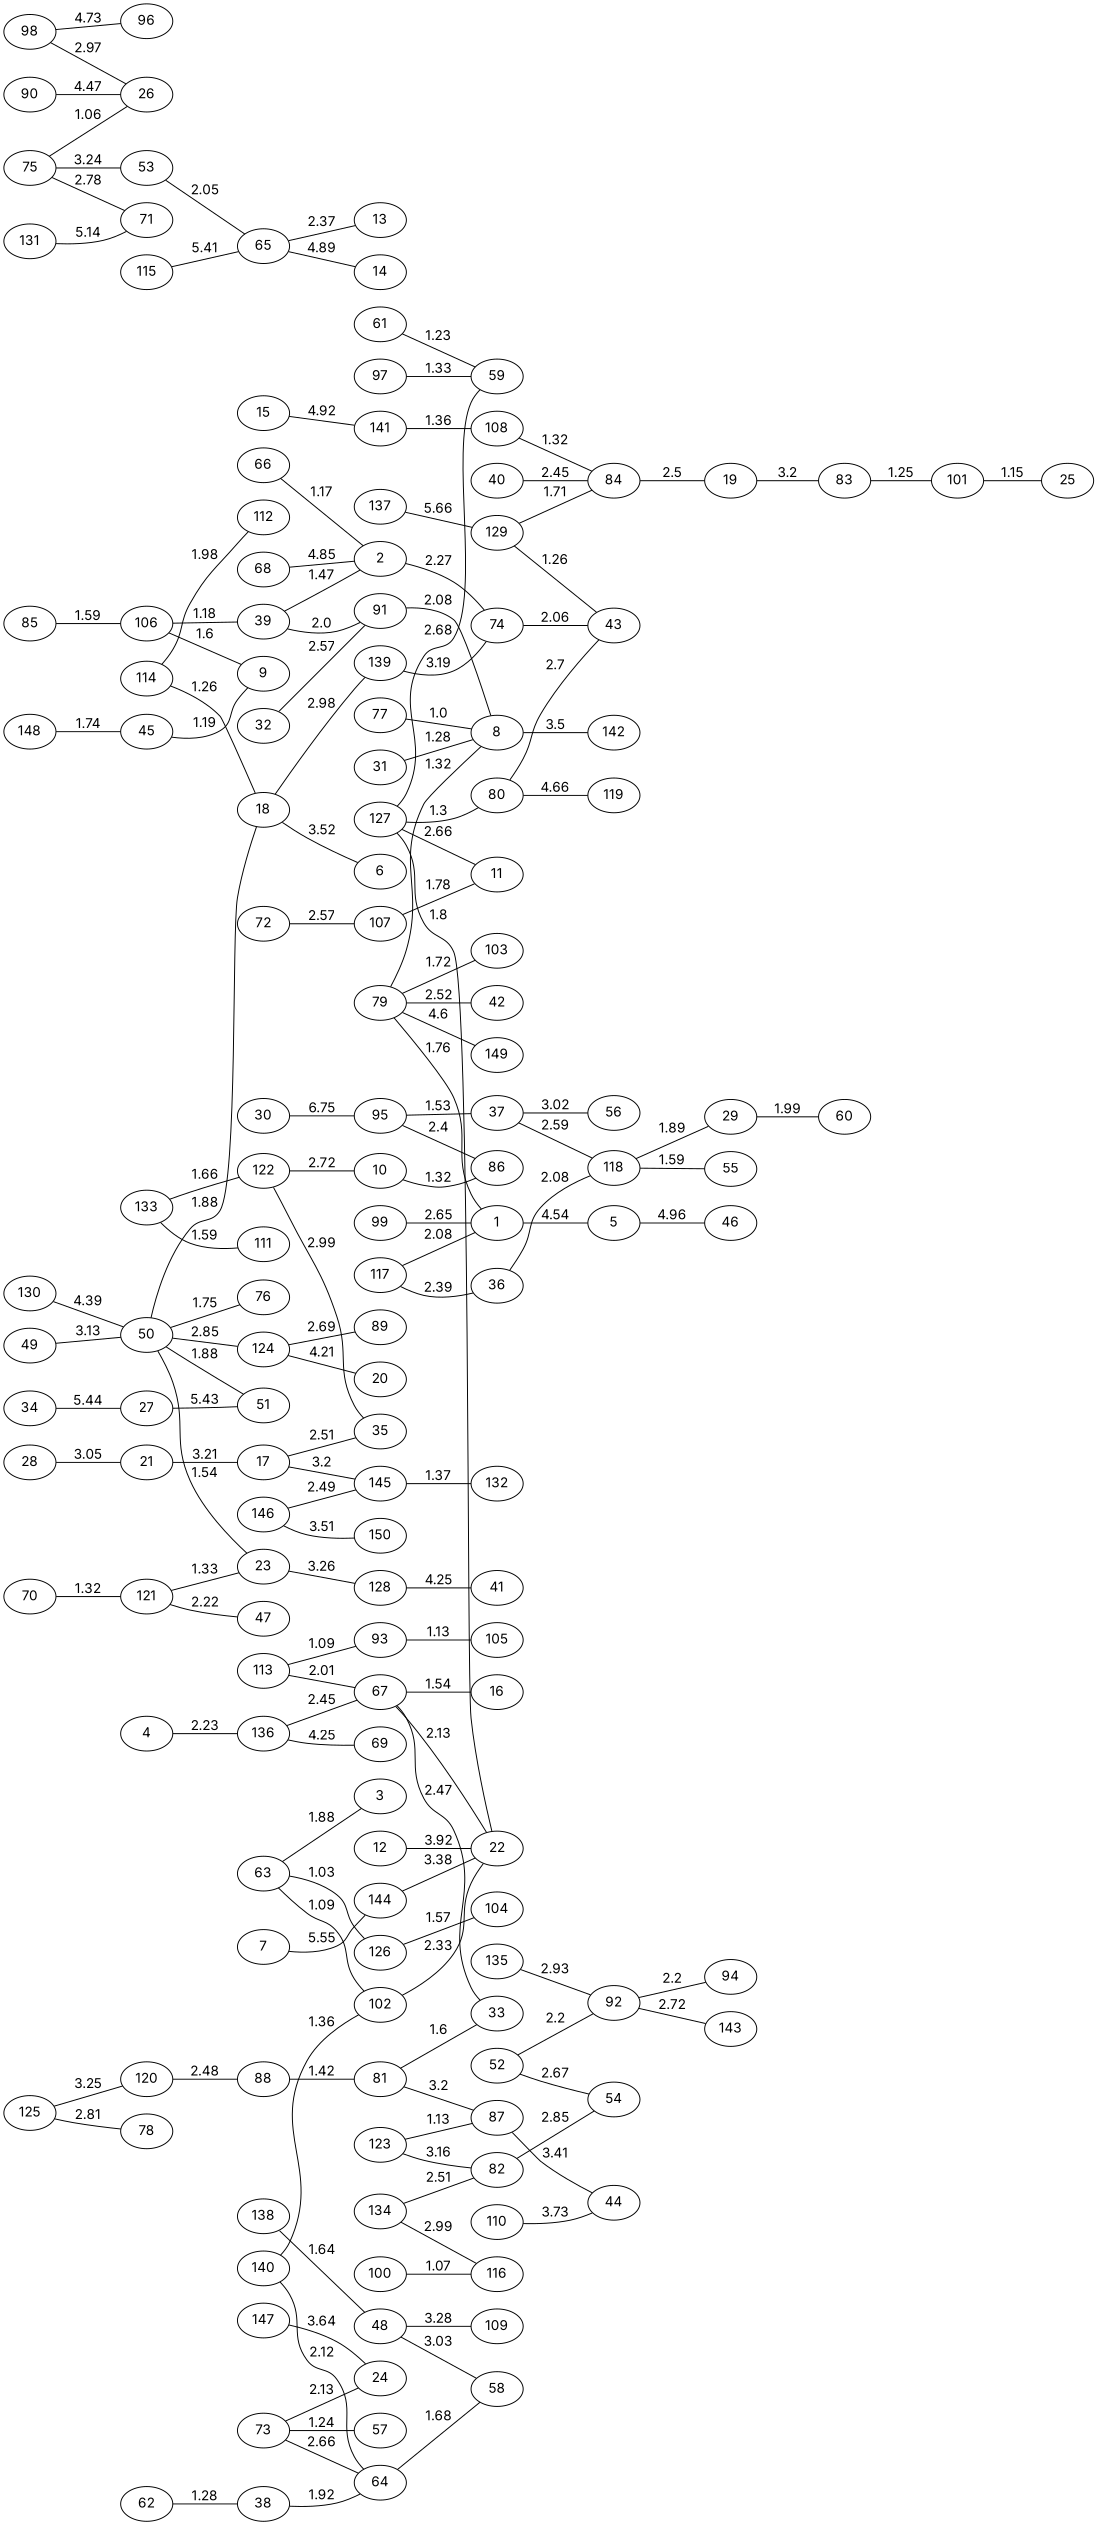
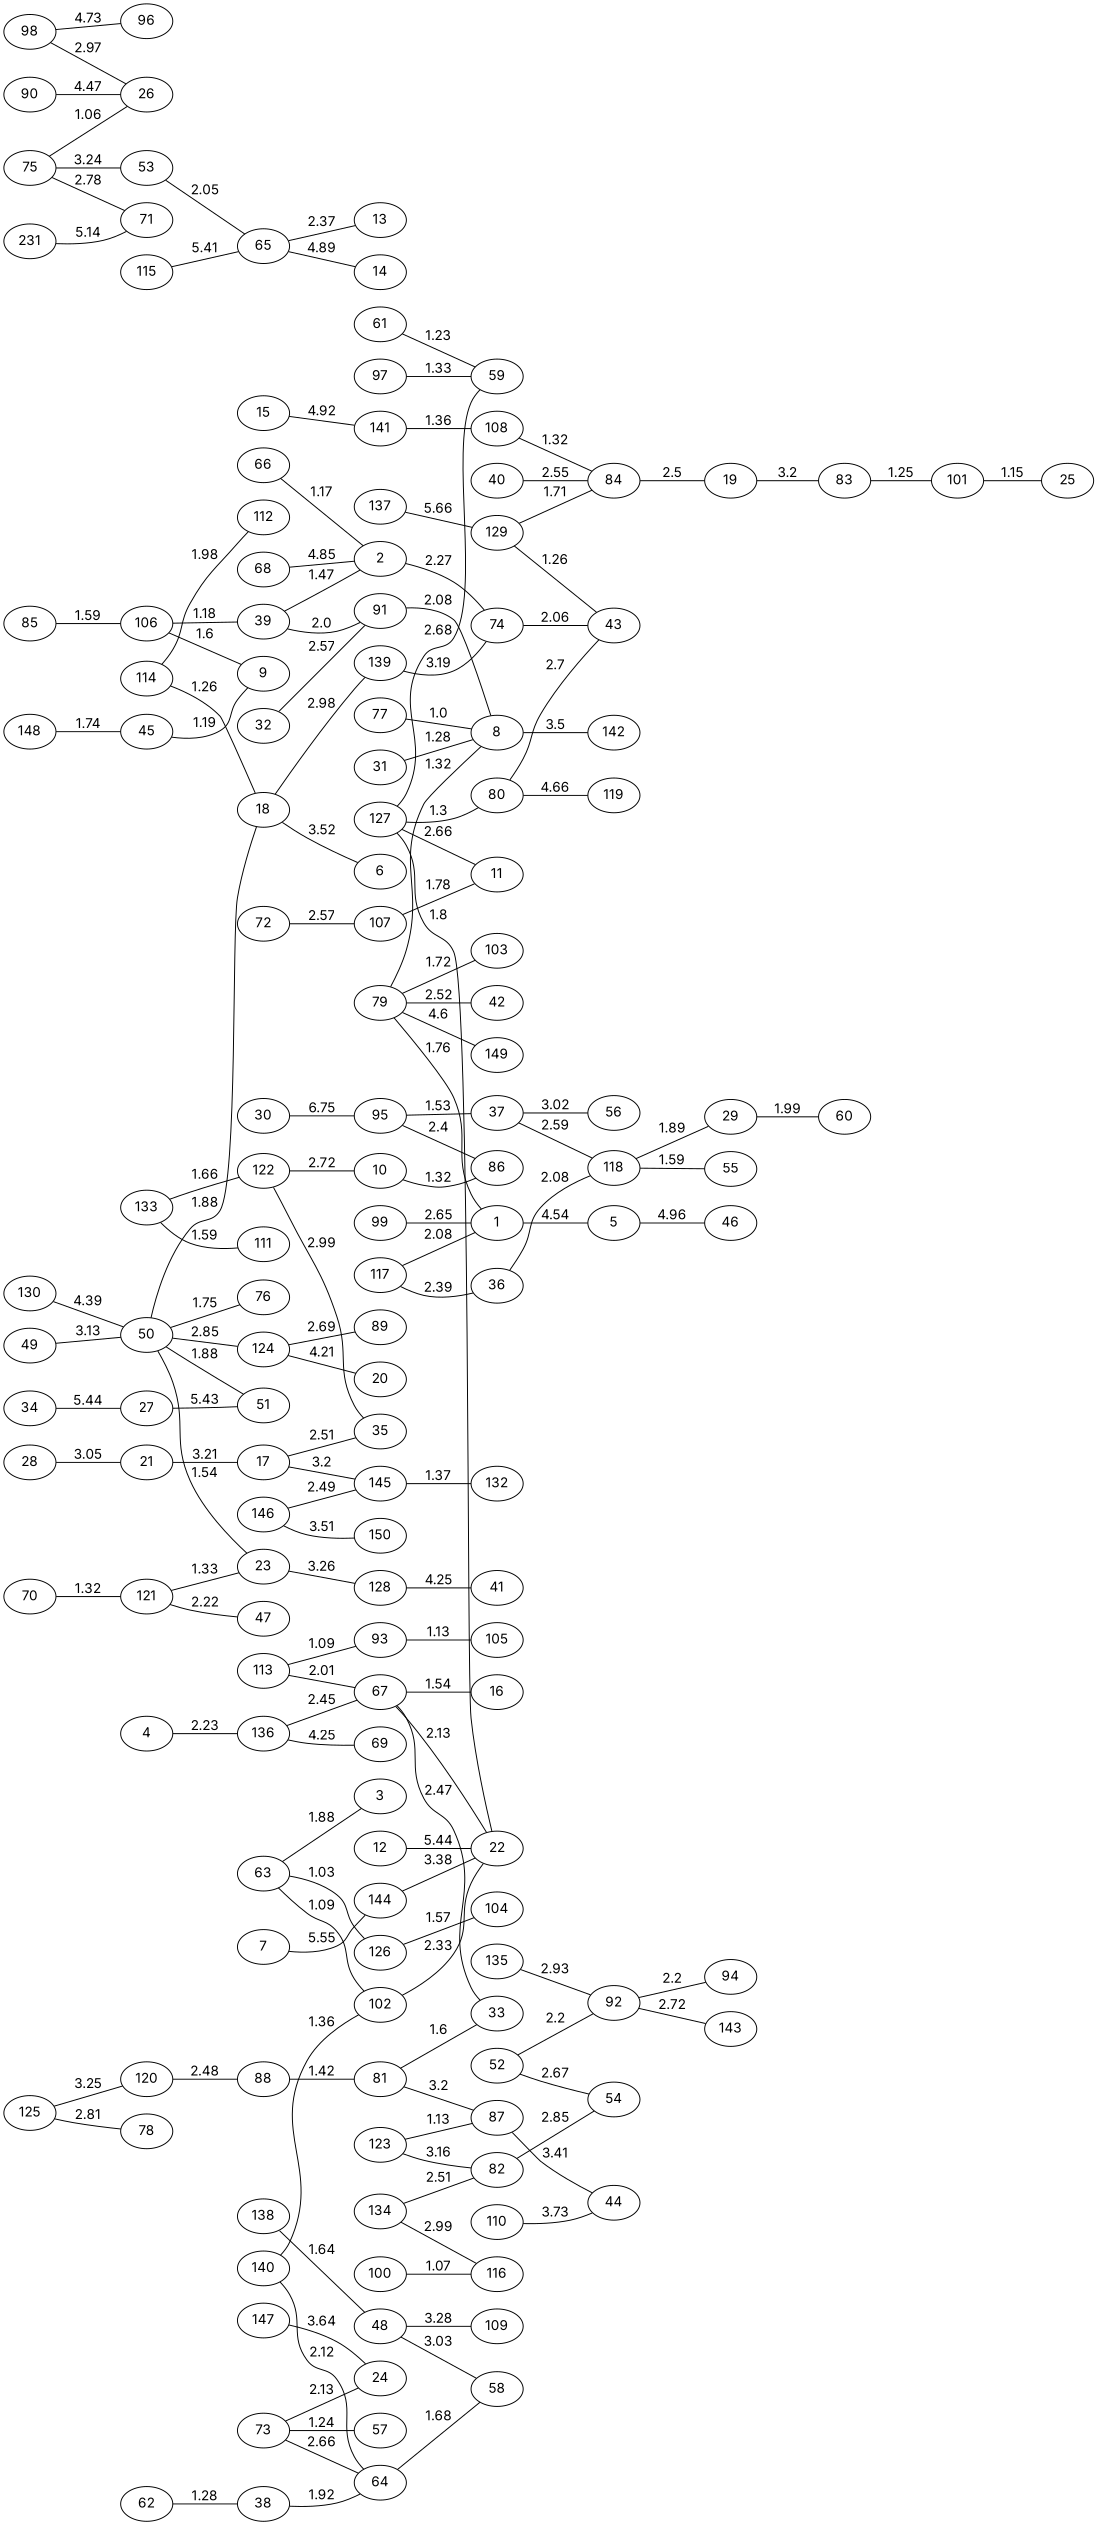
(30, 241) -> (30, 241)
(556, 473) -> (556, 473)
(439, 1841) -> (439, 1841)
